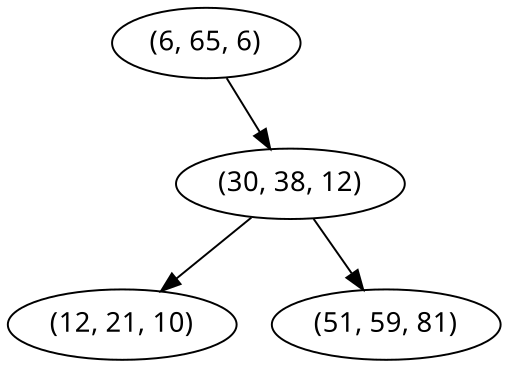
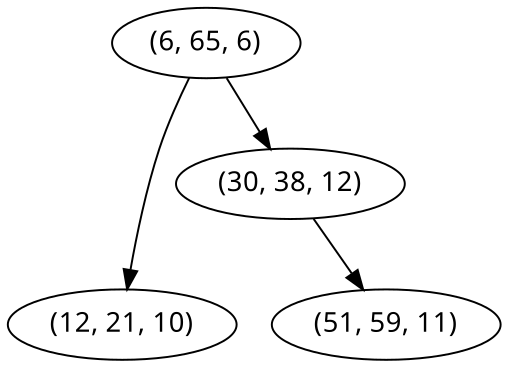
(214, 248) -> (152, 172)
(386, 325) -> (386, 325)
